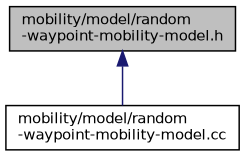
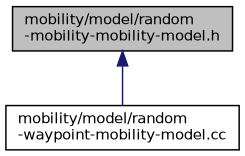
(123, 29) -> (123, 29)
